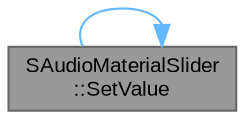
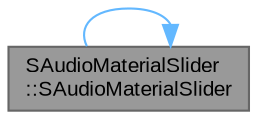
(122, 79) -> (129, 79)
